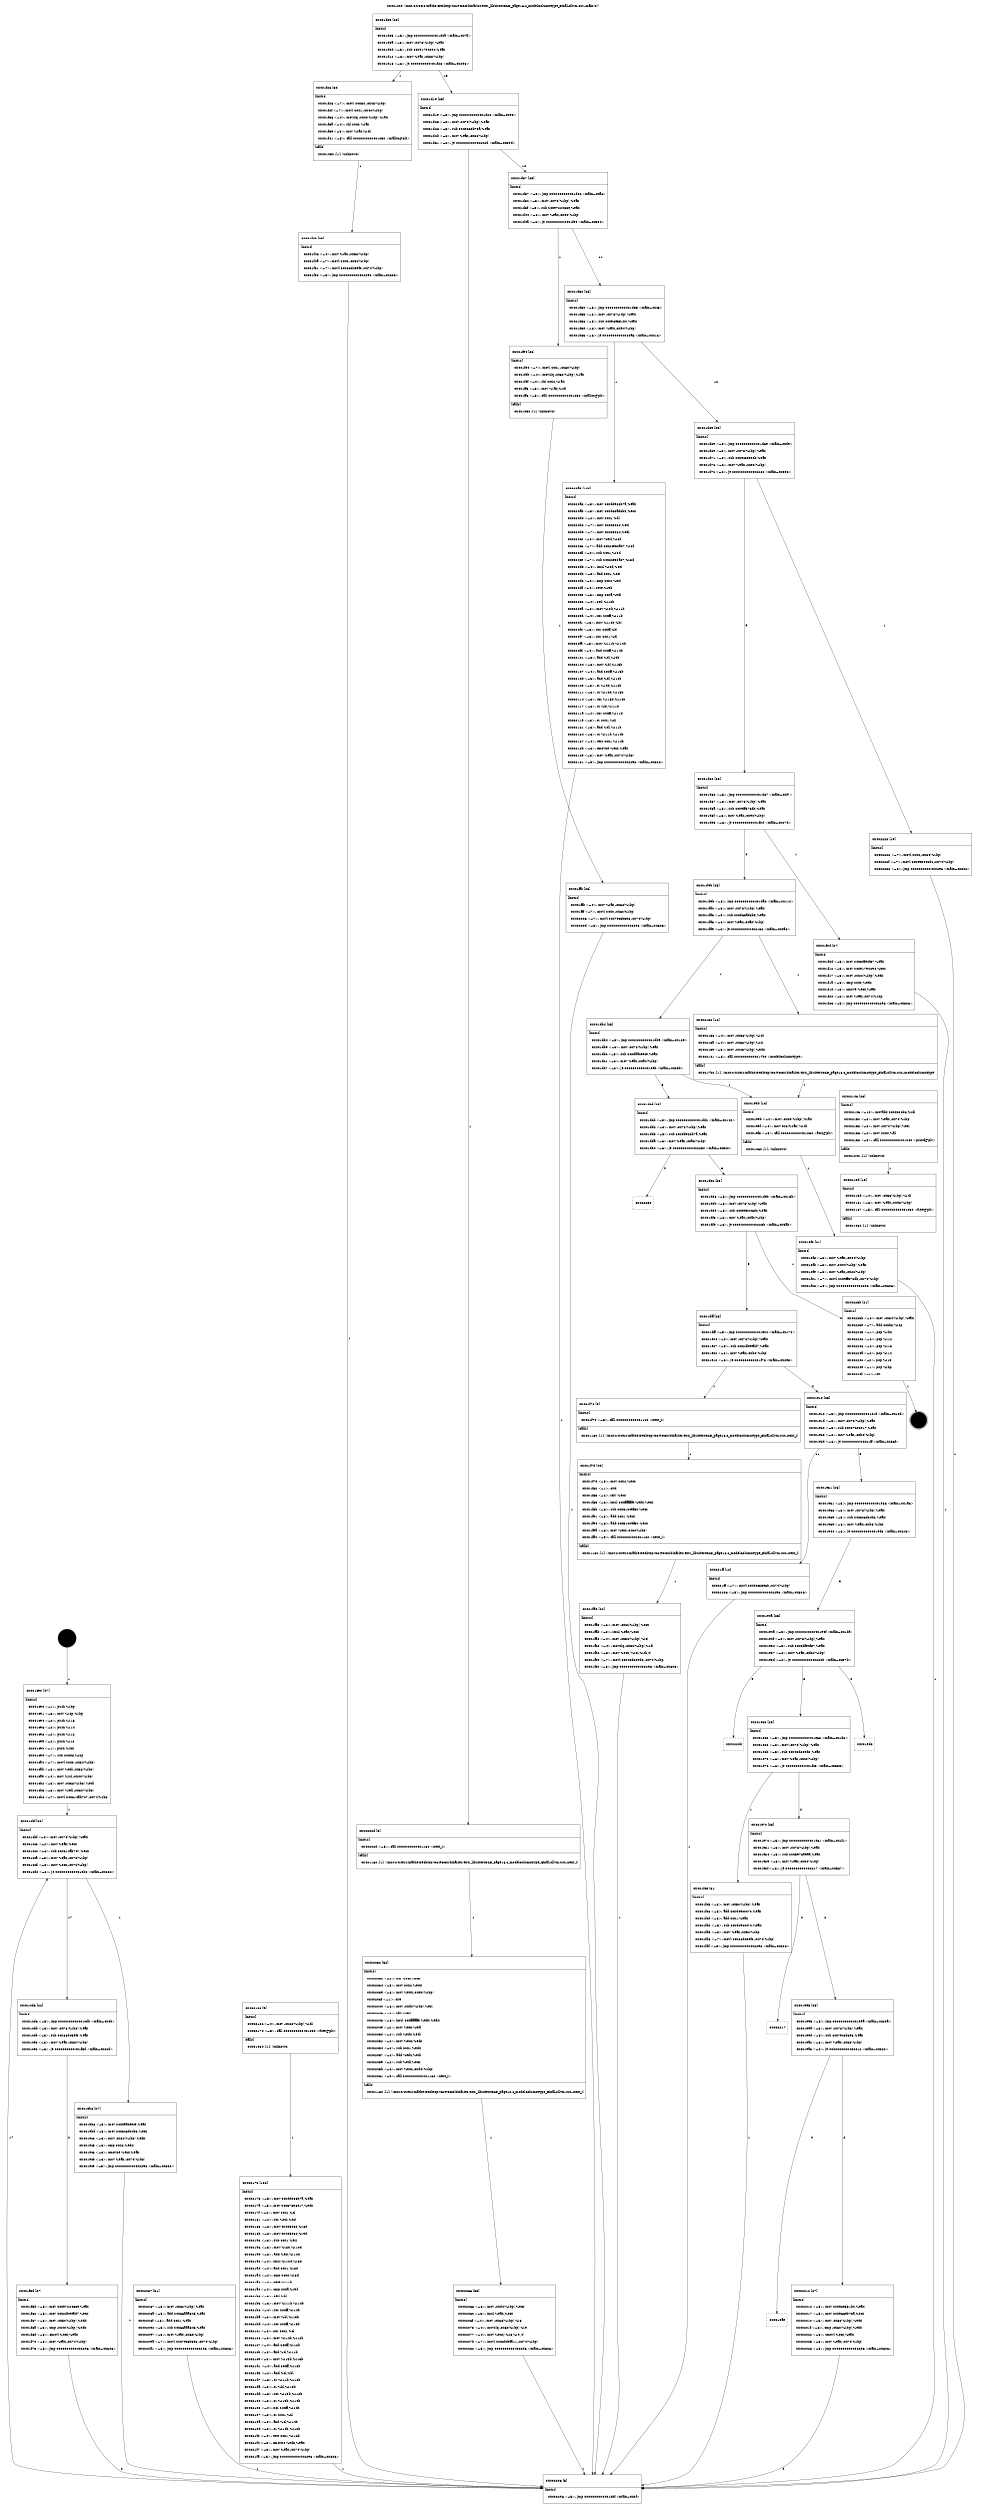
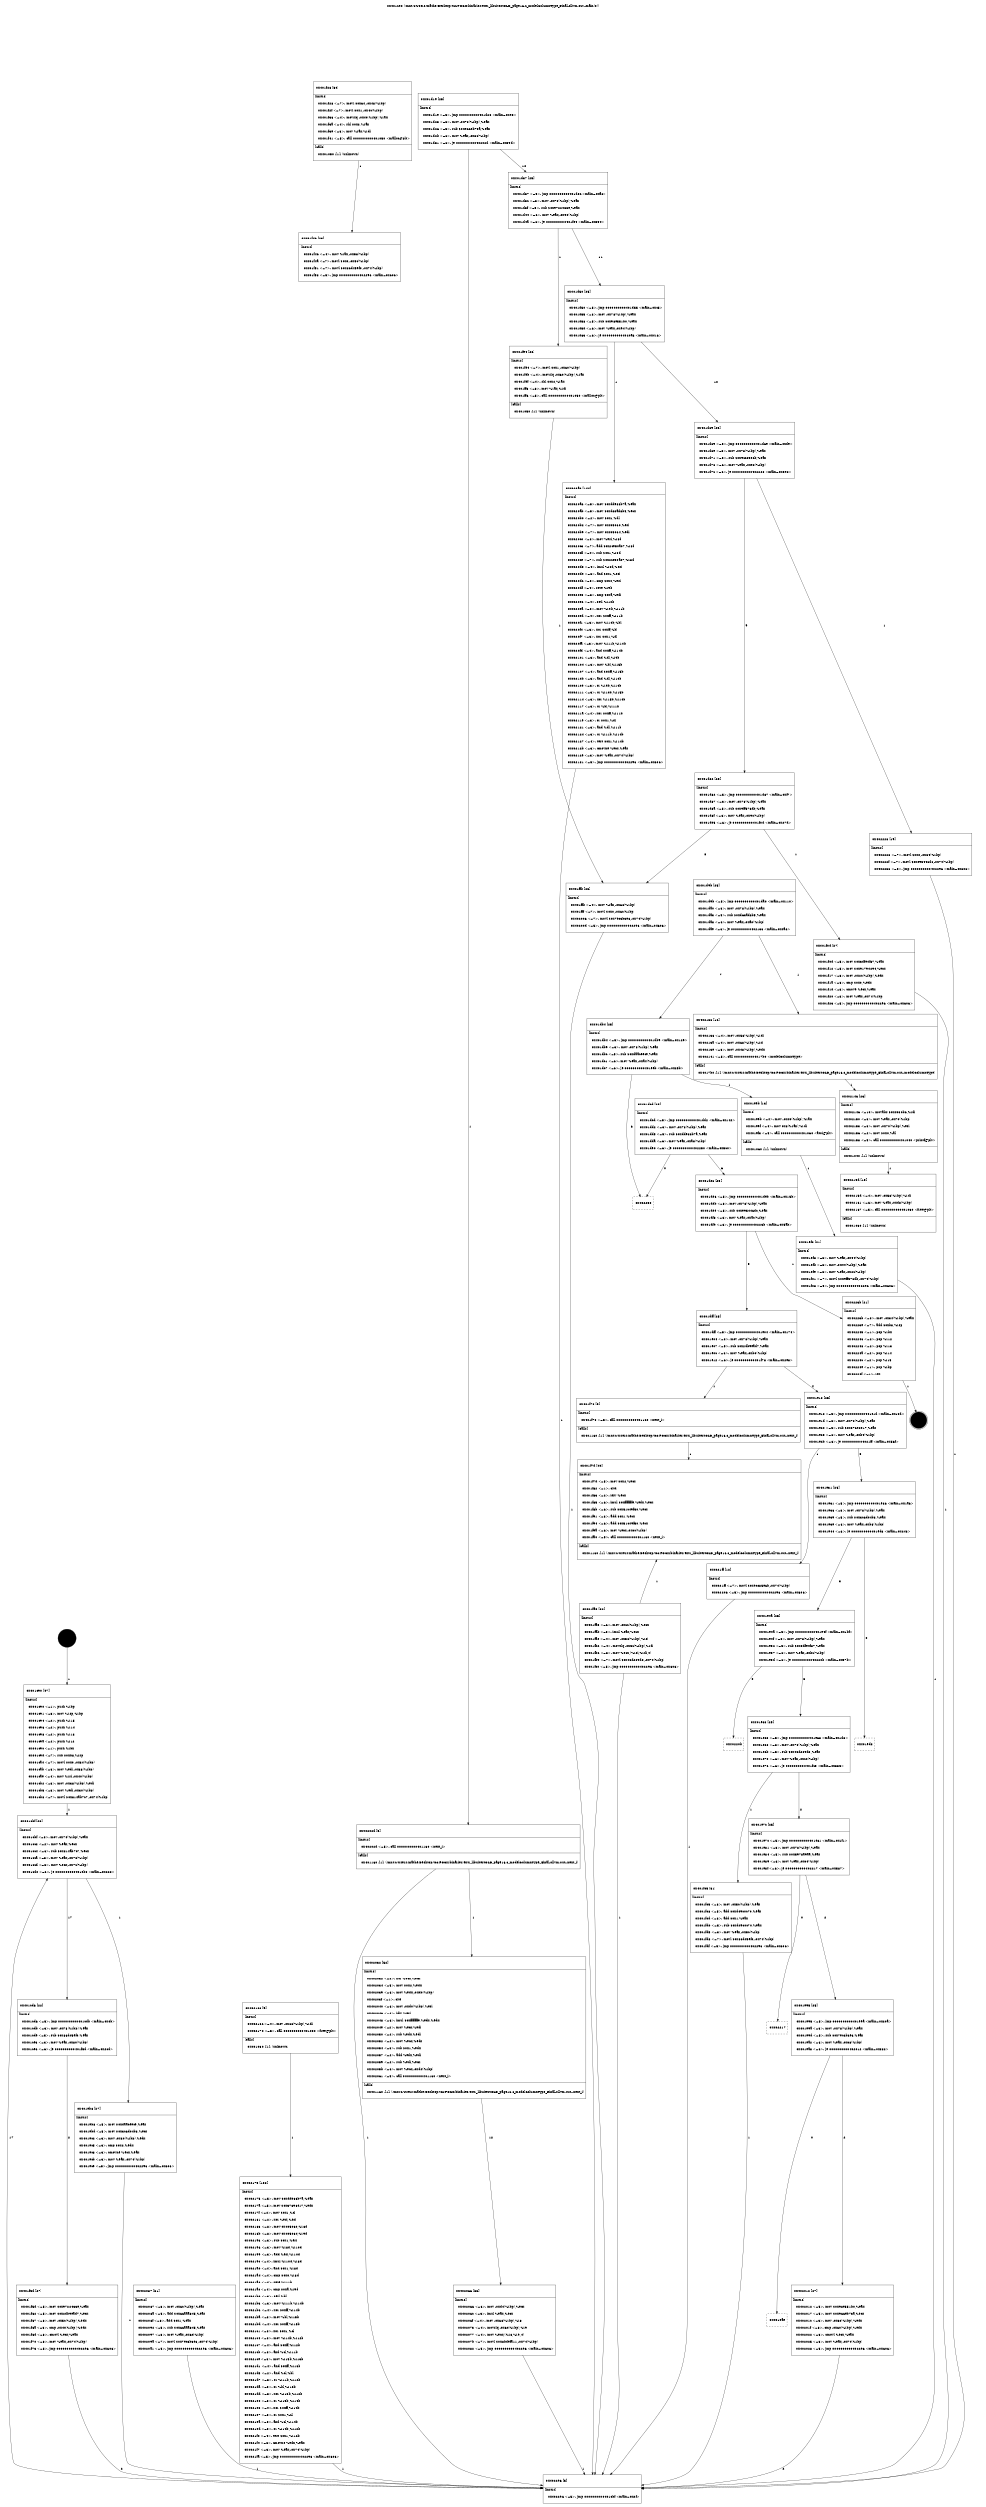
(423, 42) -> none
(745, 853) -> (680, 855)
(661, 1086) -> (627, 1136)
(802, 1087) -> (849, 1084)
(817, 1454) -> (817, 1454)
(347, 1463) -> (366, 2210)
(668, 1581) -> (647, 1582)
(858, 1699) -> (864, 1637)
(490, 2138) -> (490, 2138)
